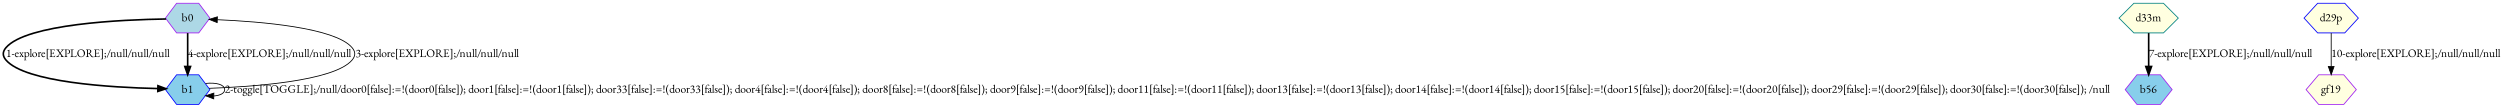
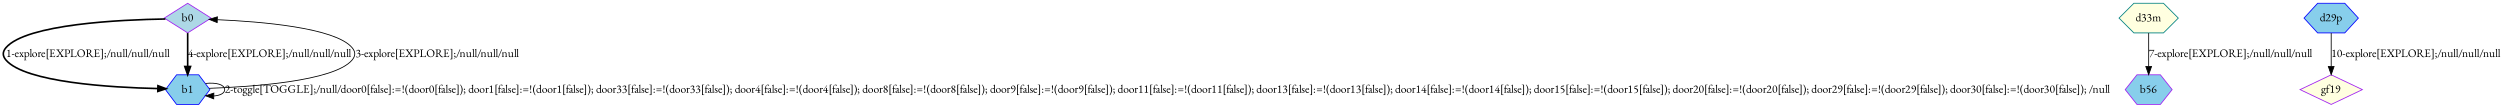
(188, 18) -> (188, 18)
(2331, 18) -> (2331, 18)
(2149, 50) -> (2149, 50)
(2331, 90) -> (2331, 90)
